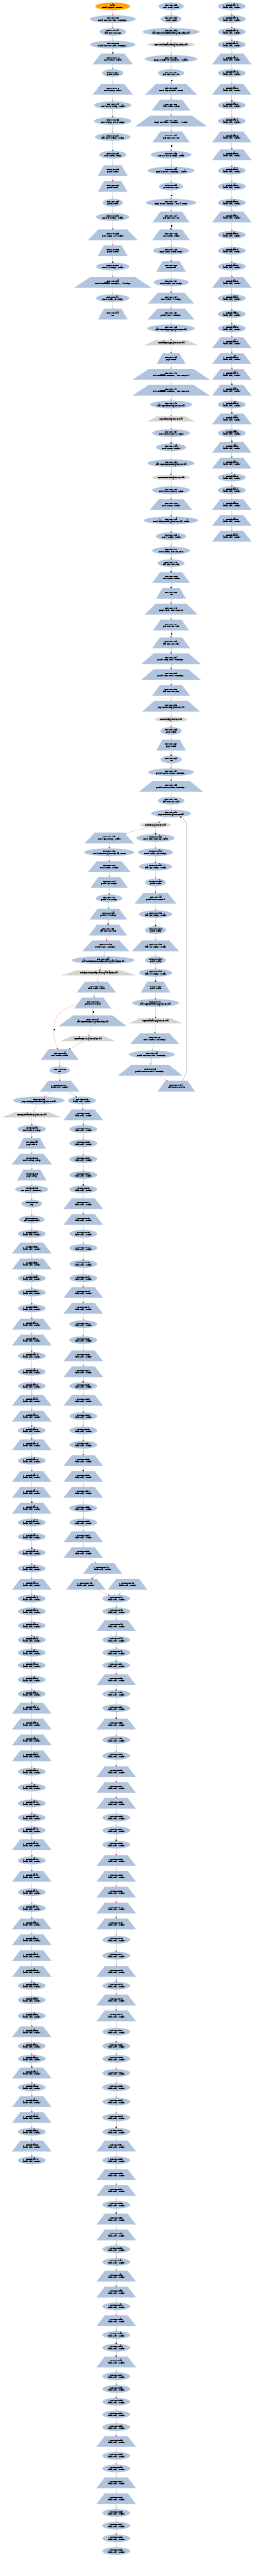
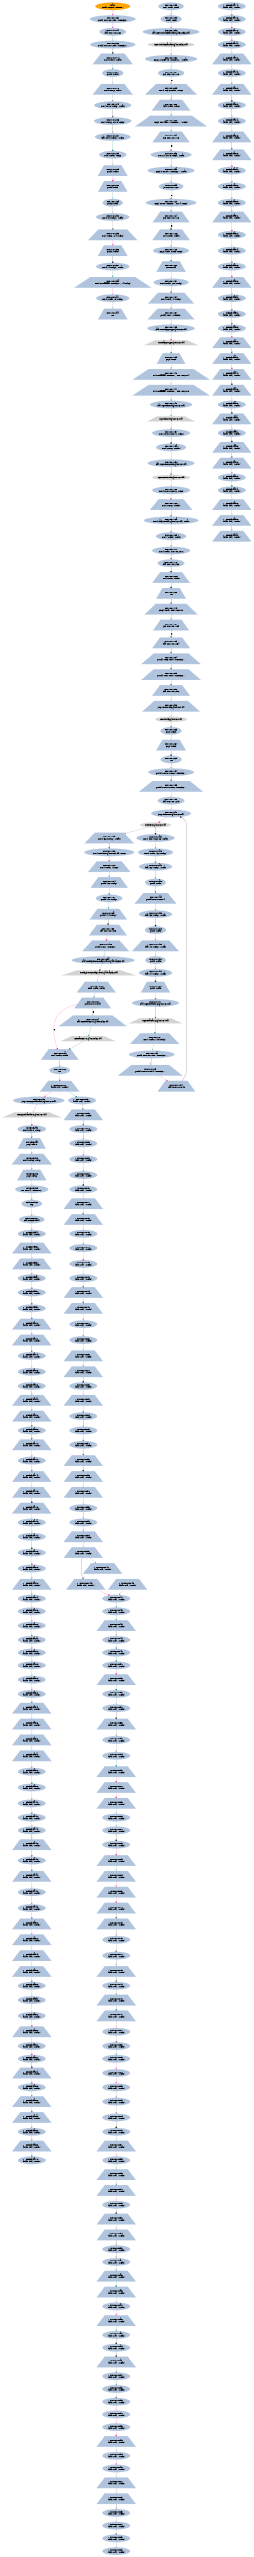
(95, 1576) -> (81, 1568)
